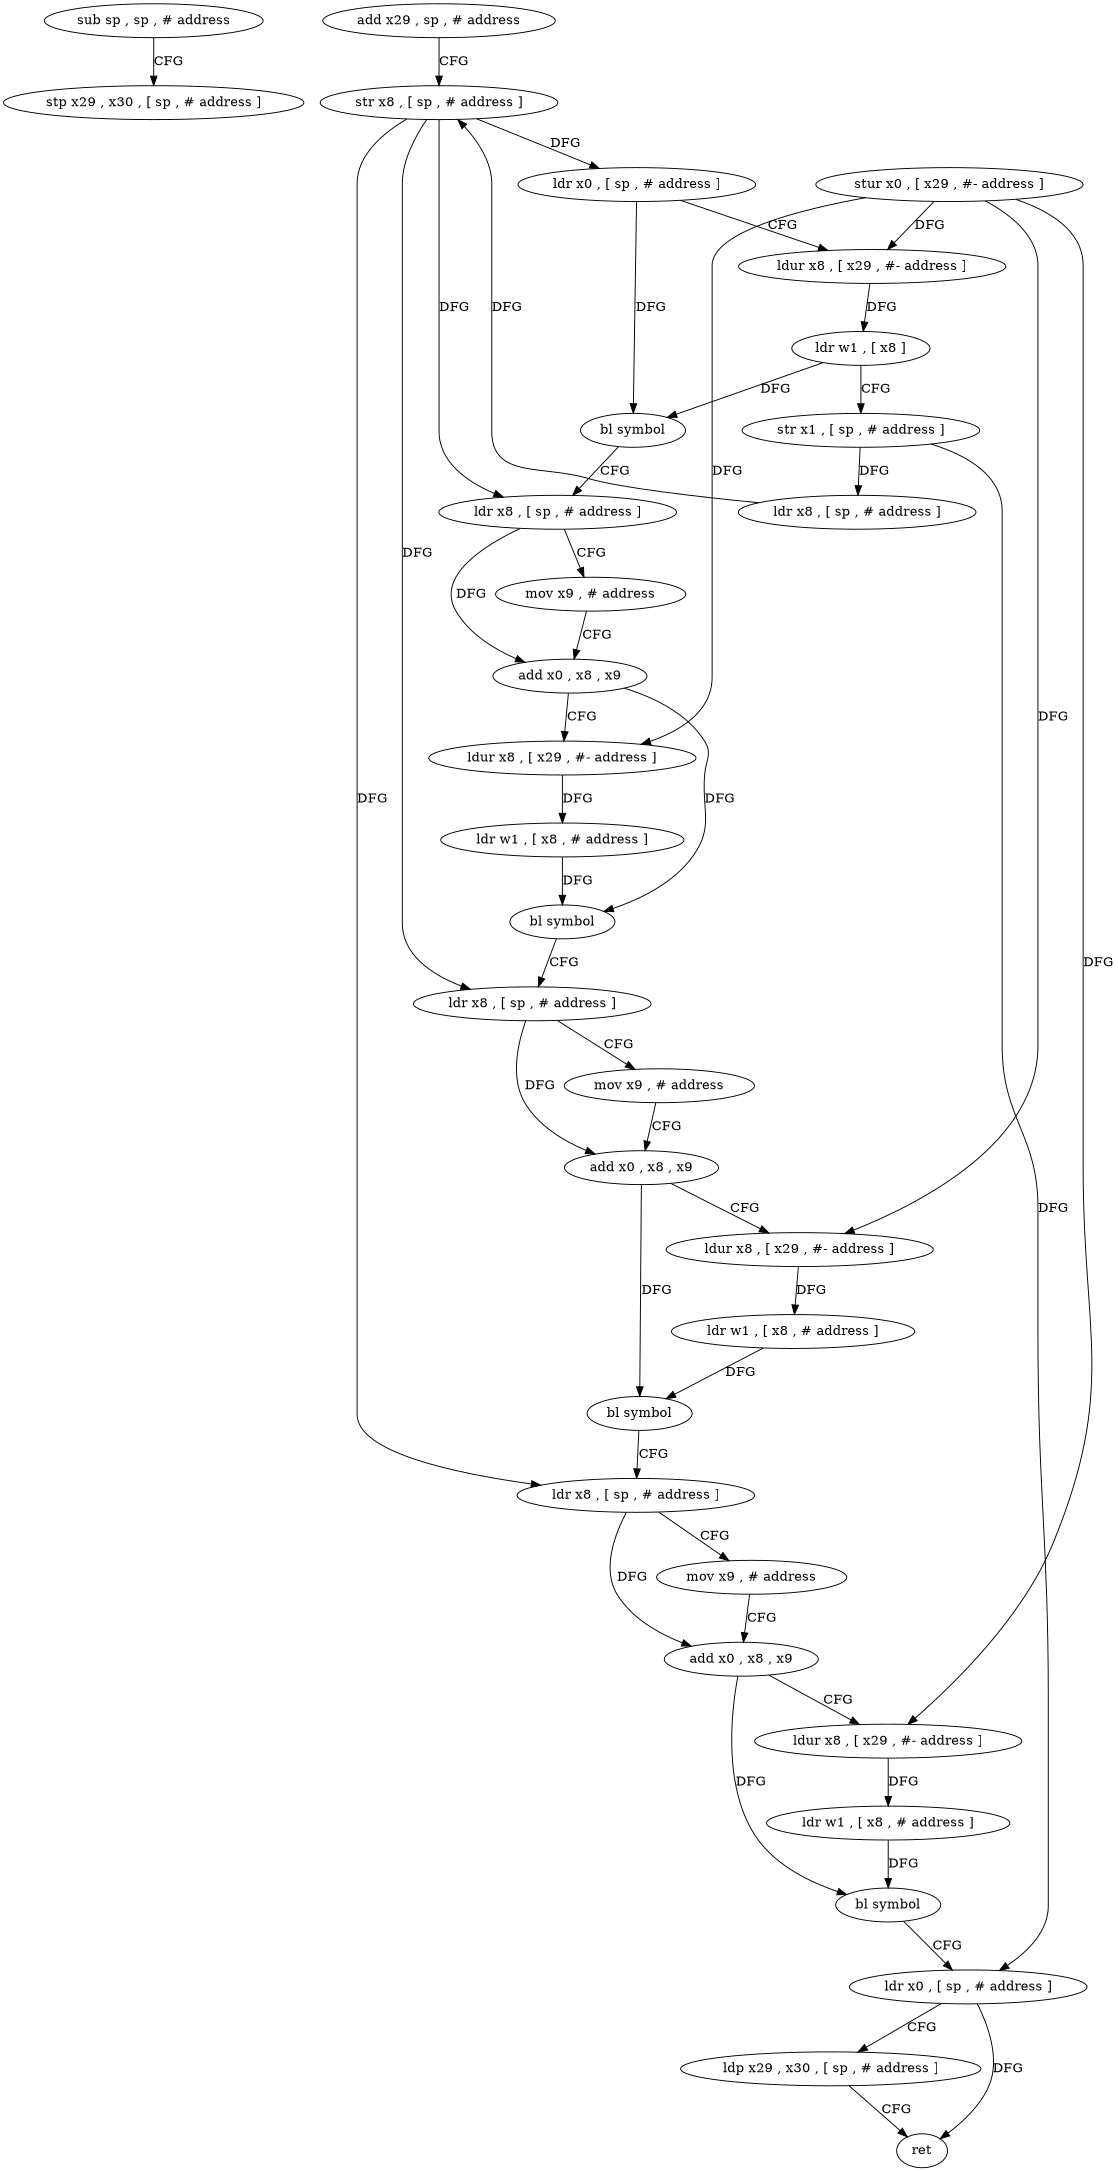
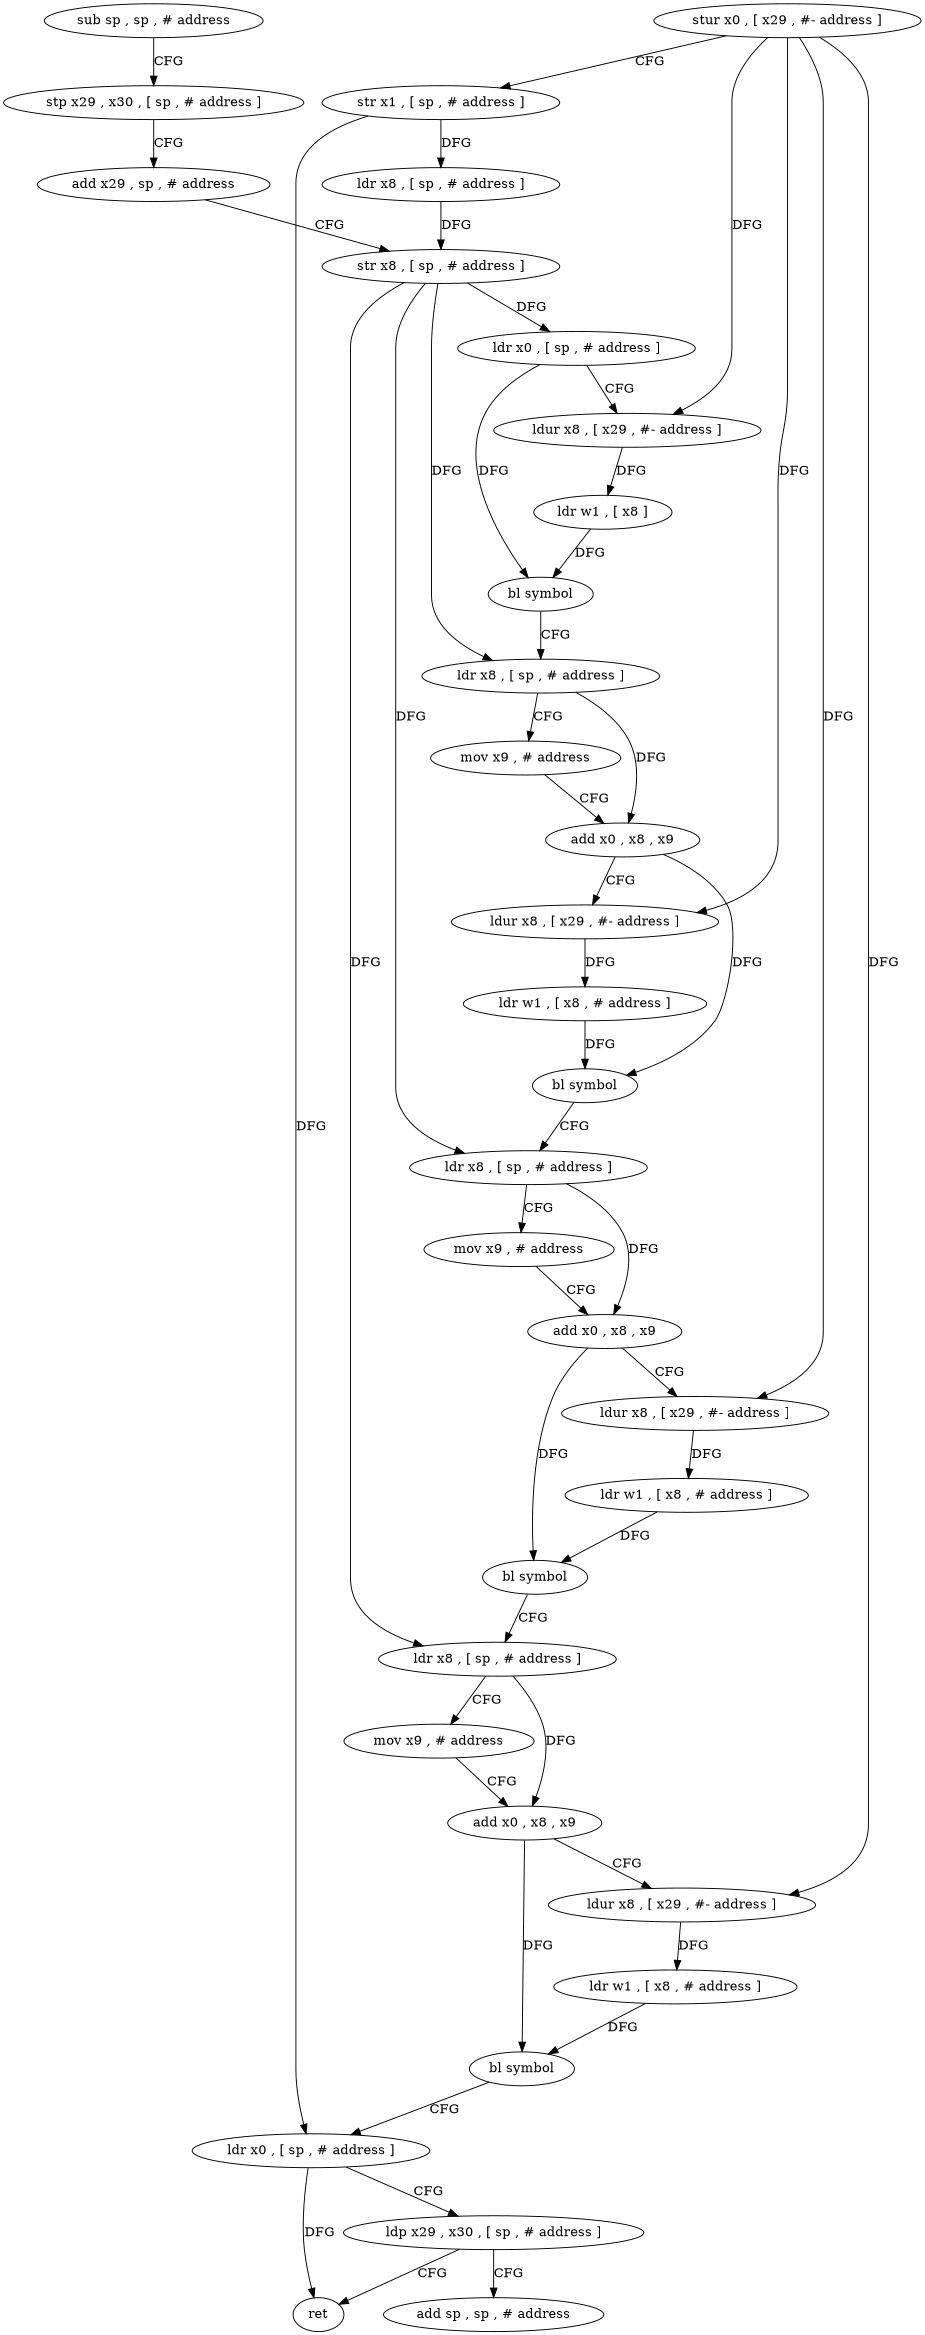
none -> (154, 139)
(861, 385) -> (618, 61)
none -> (494, 2315)
